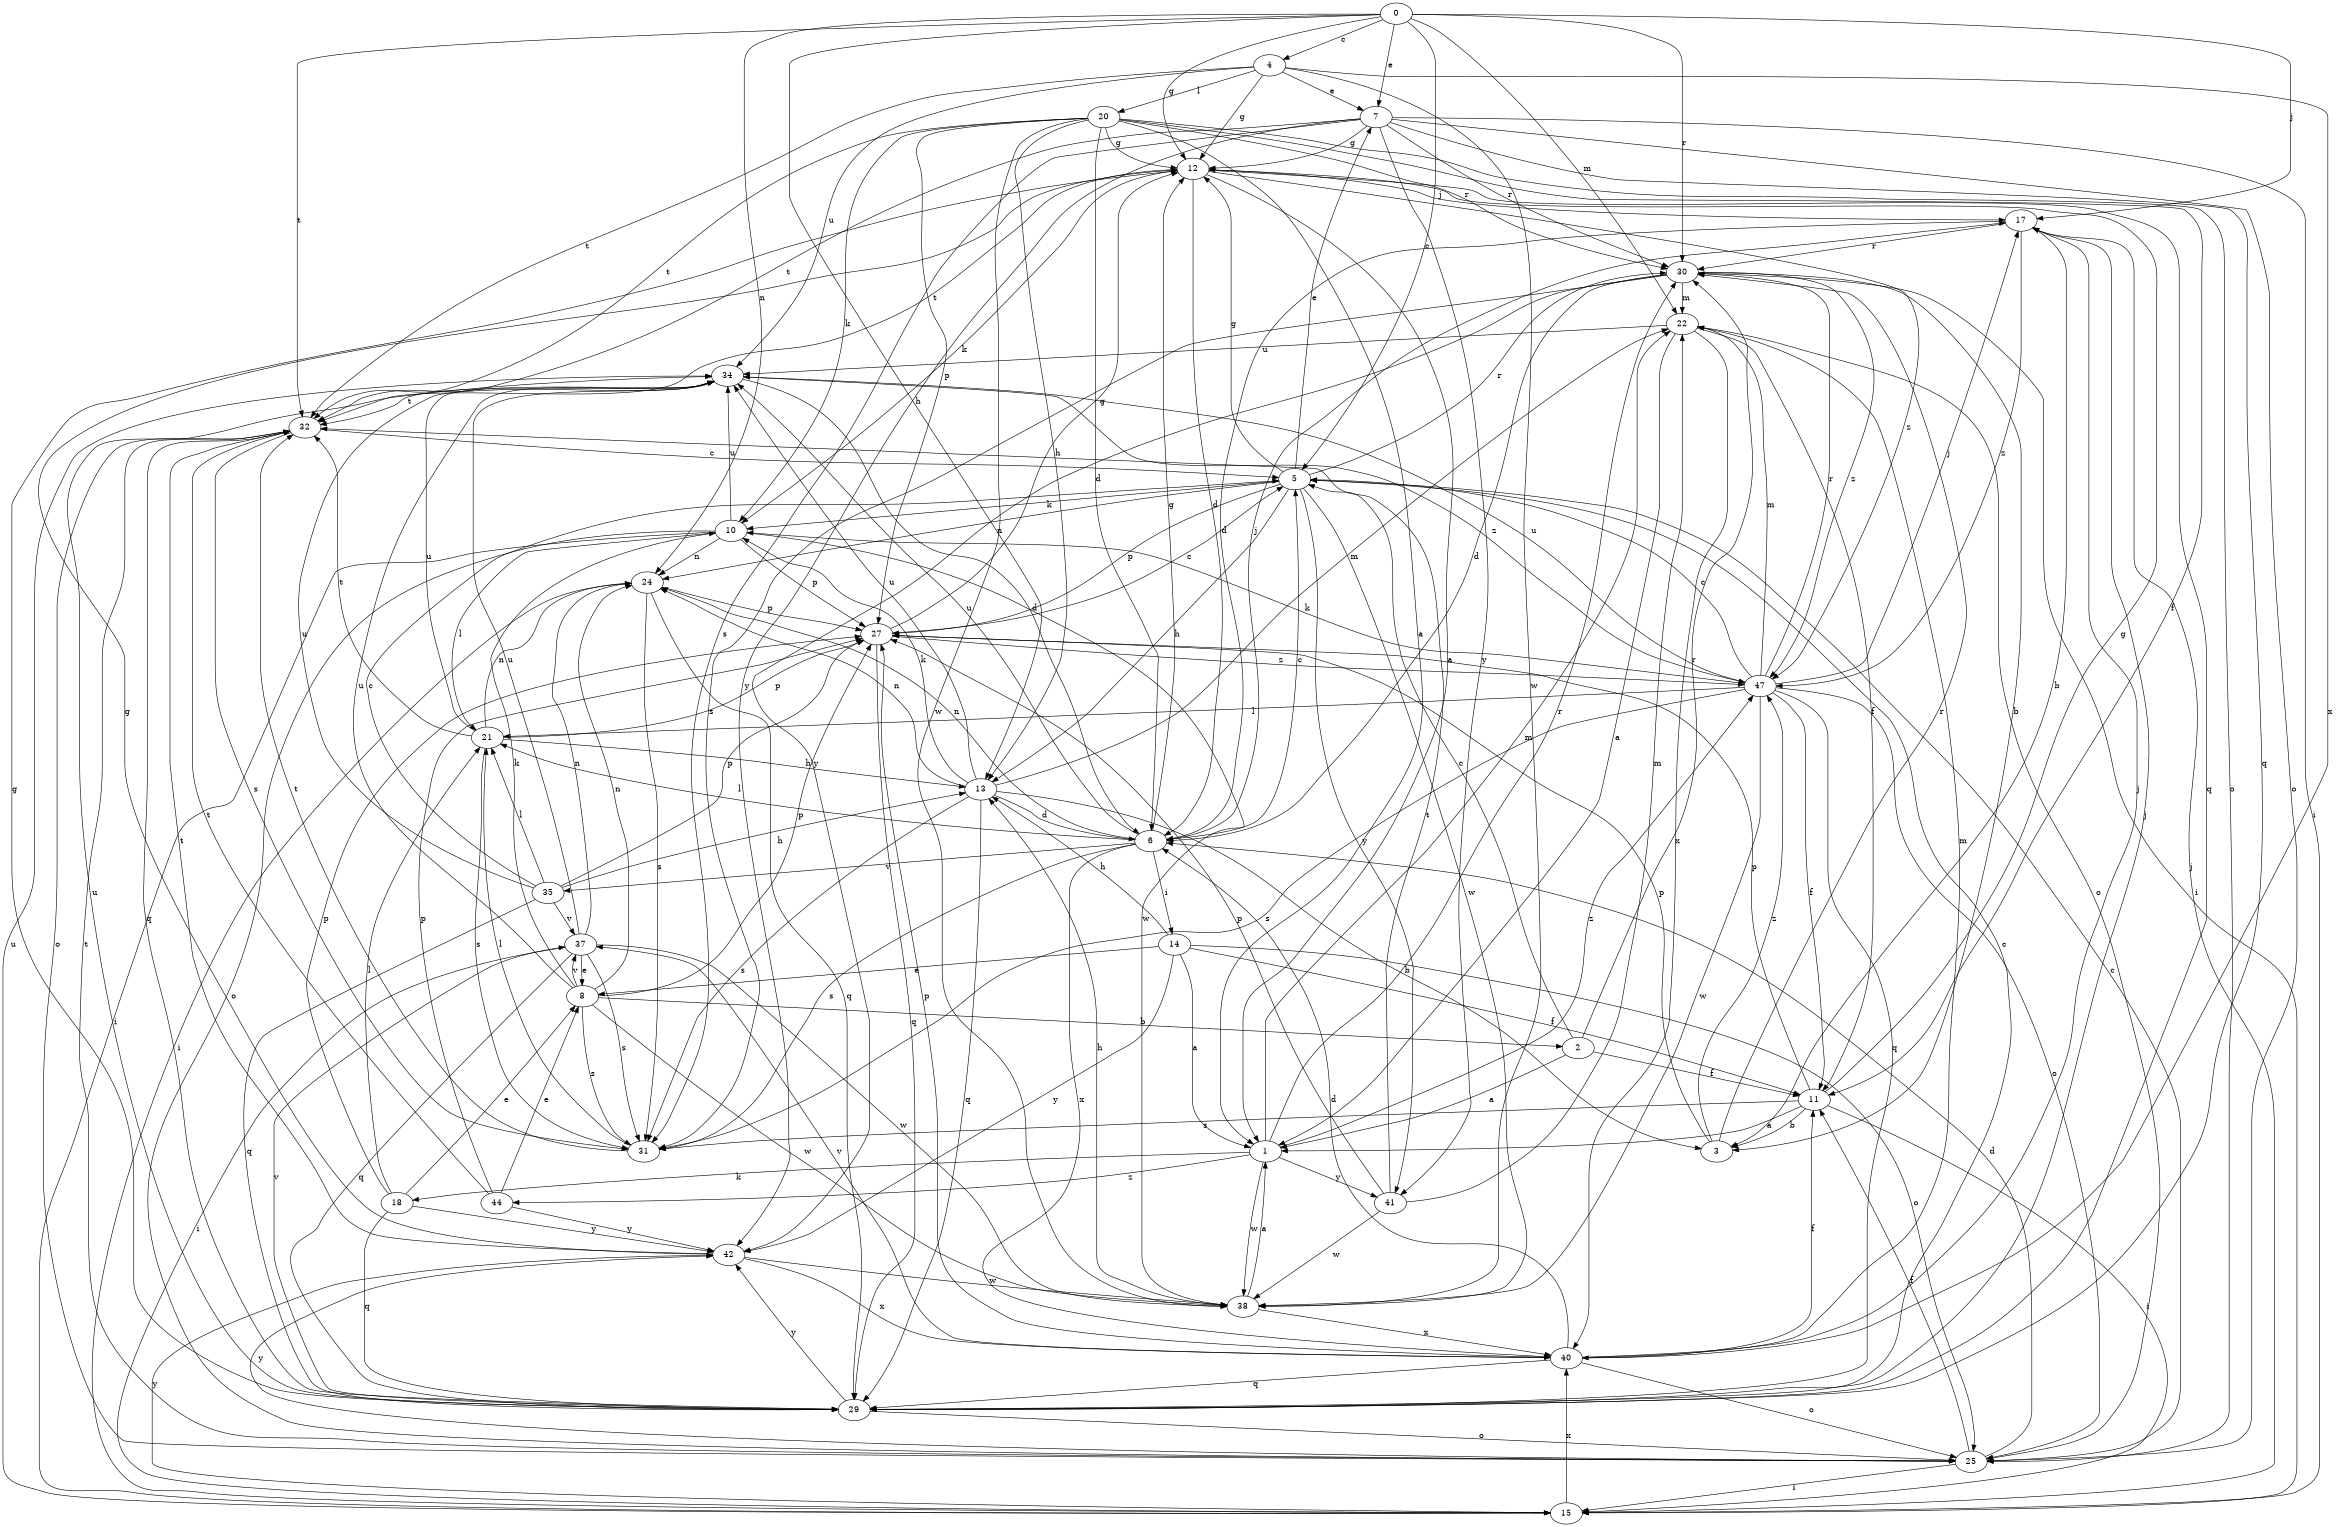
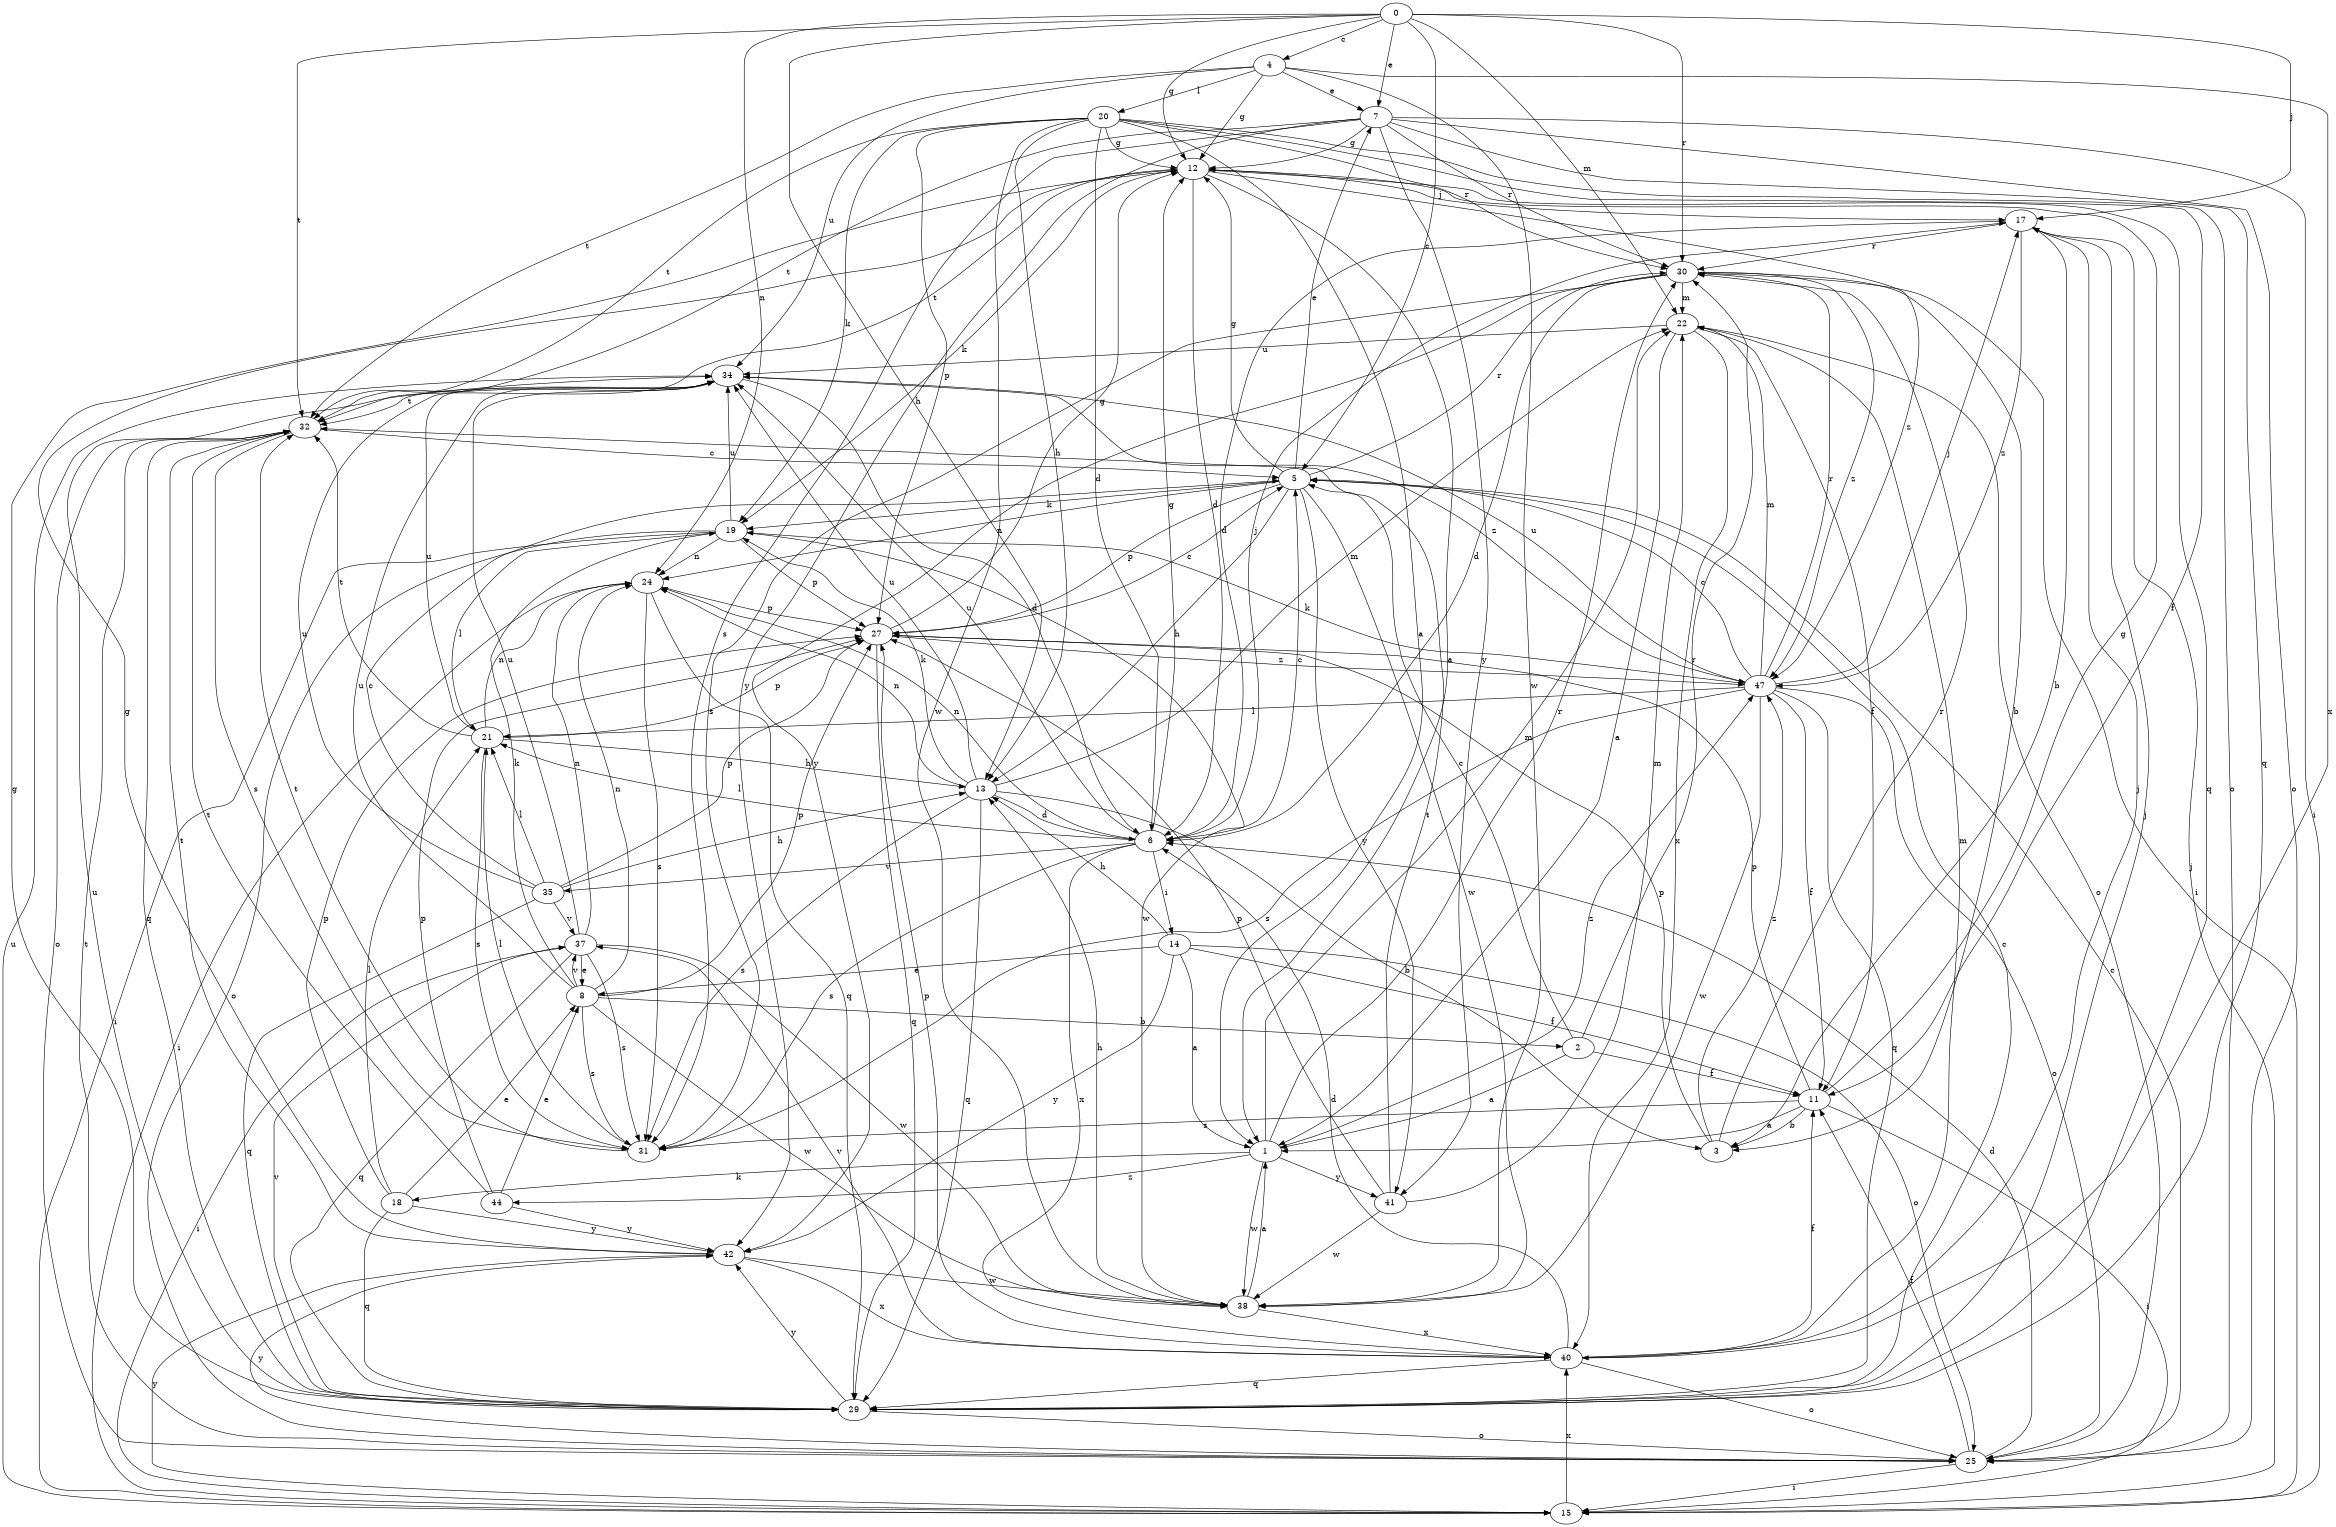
(731, 531) -> (731, 531)
